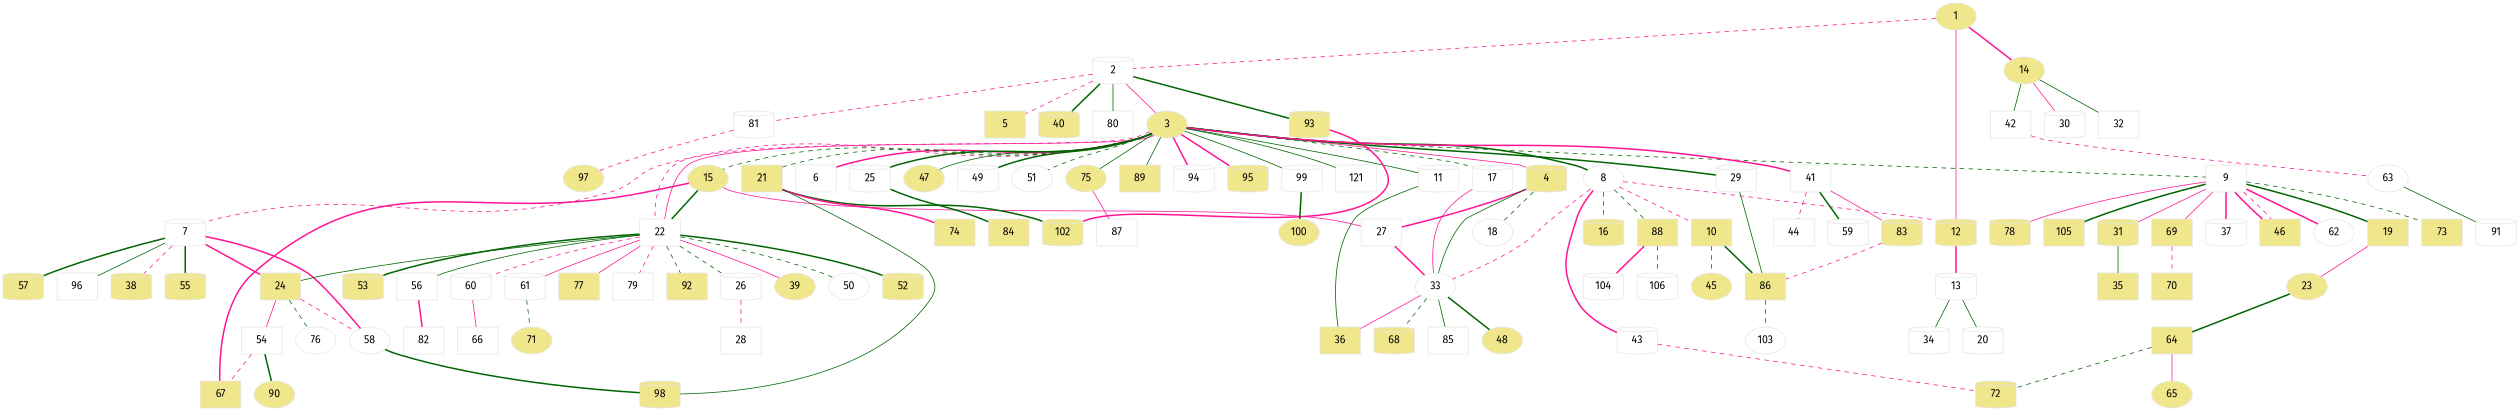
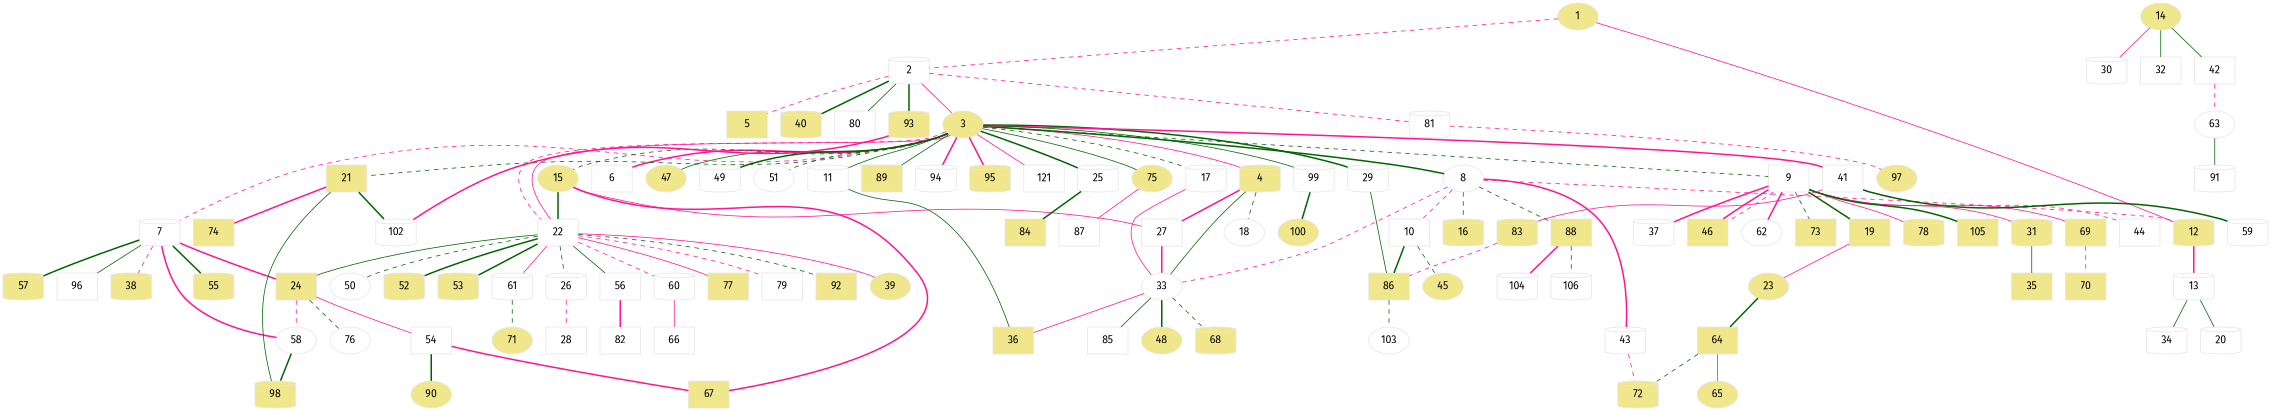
(1990, 44) -> none
(1280, 150) -> (1001, 150)
(1063, 232) -> (396, 232)
(1712, 232) -> (1409, 232)
(241, 368) -> (570, 370)
